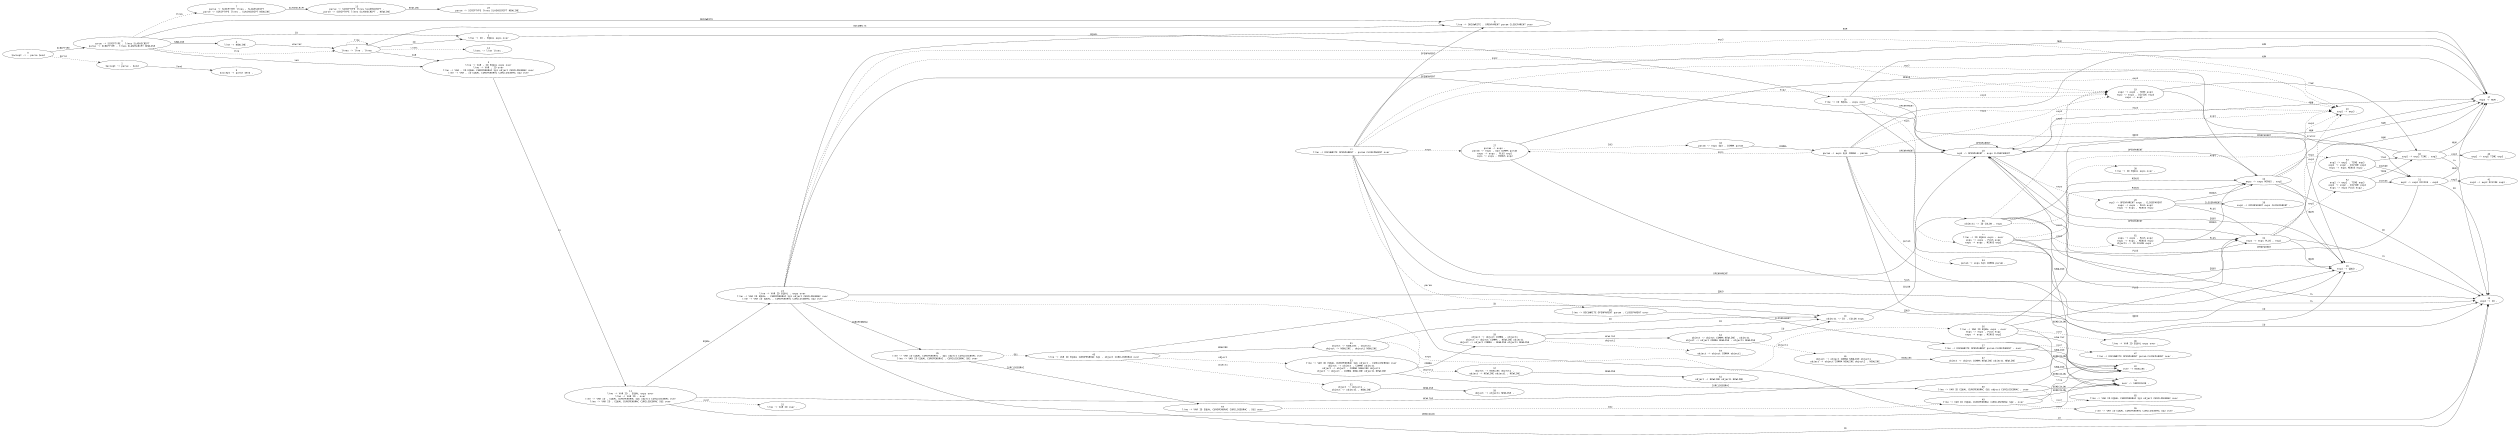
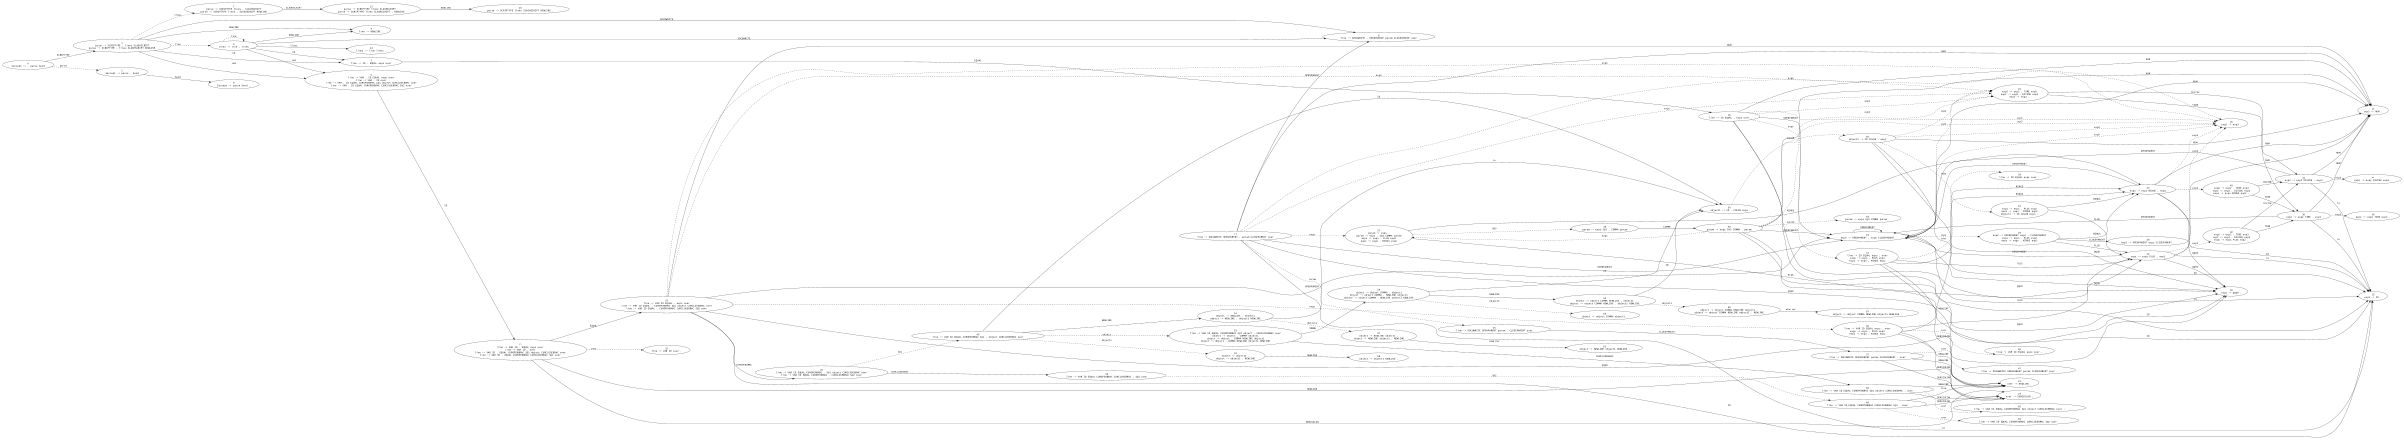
(294, 46) -> (301, 36)
(422, 49) -> (302, 47)
(1915, 261) -> (1775, 150)
